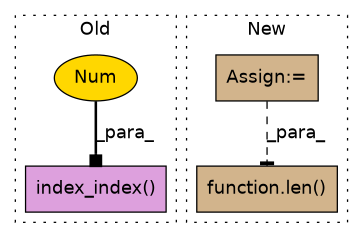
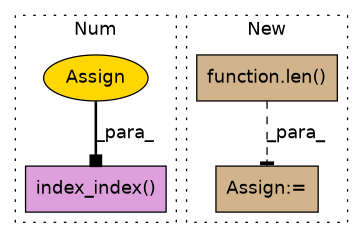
(96, 30) -> (96, 30)
(96, 78) -> (96, 78)
(267, 130) -> (267, 130)
